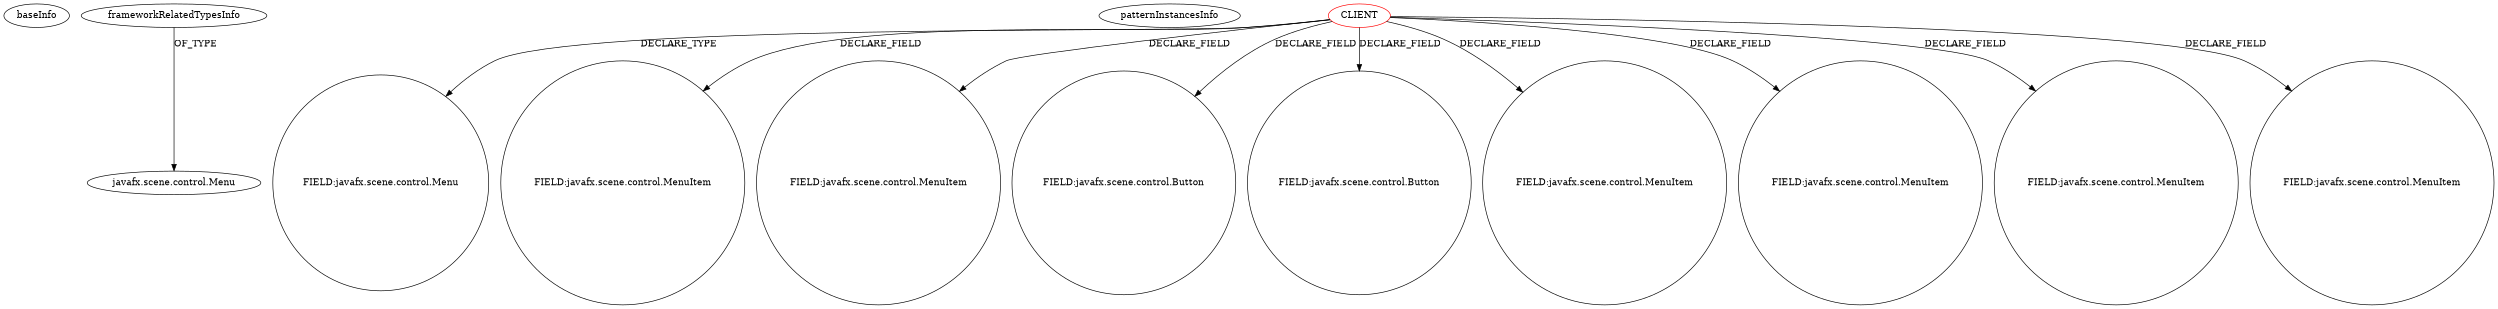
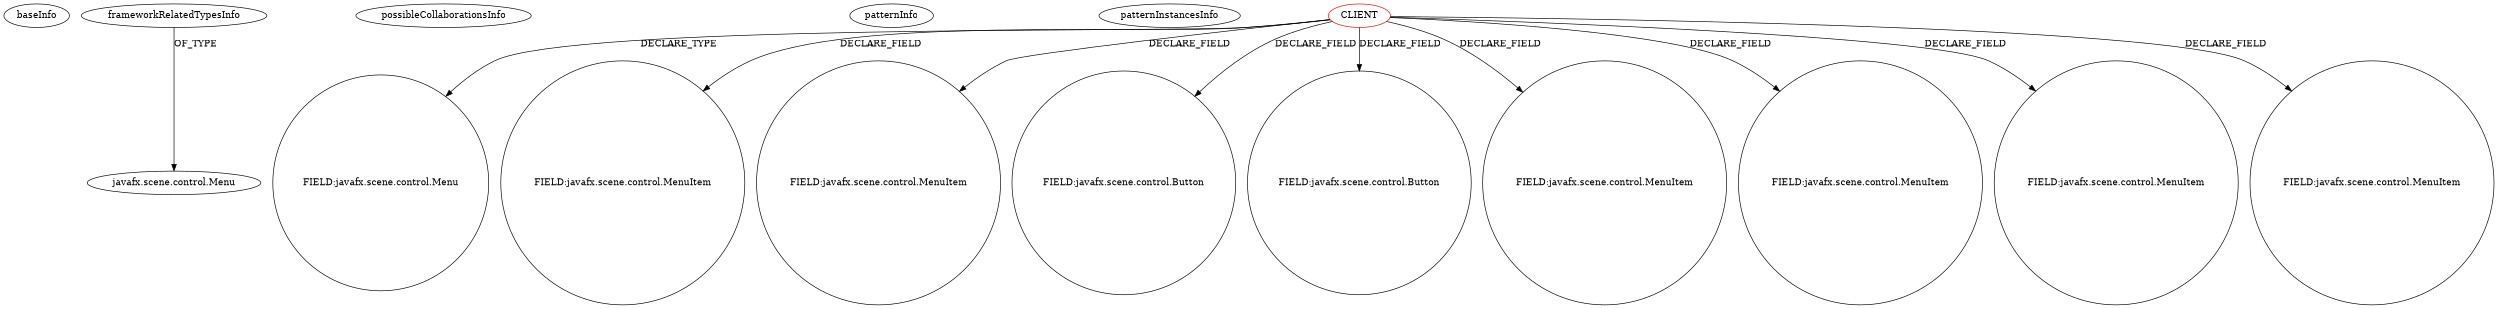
none -> (444, 16)
none -> (892, 16)
